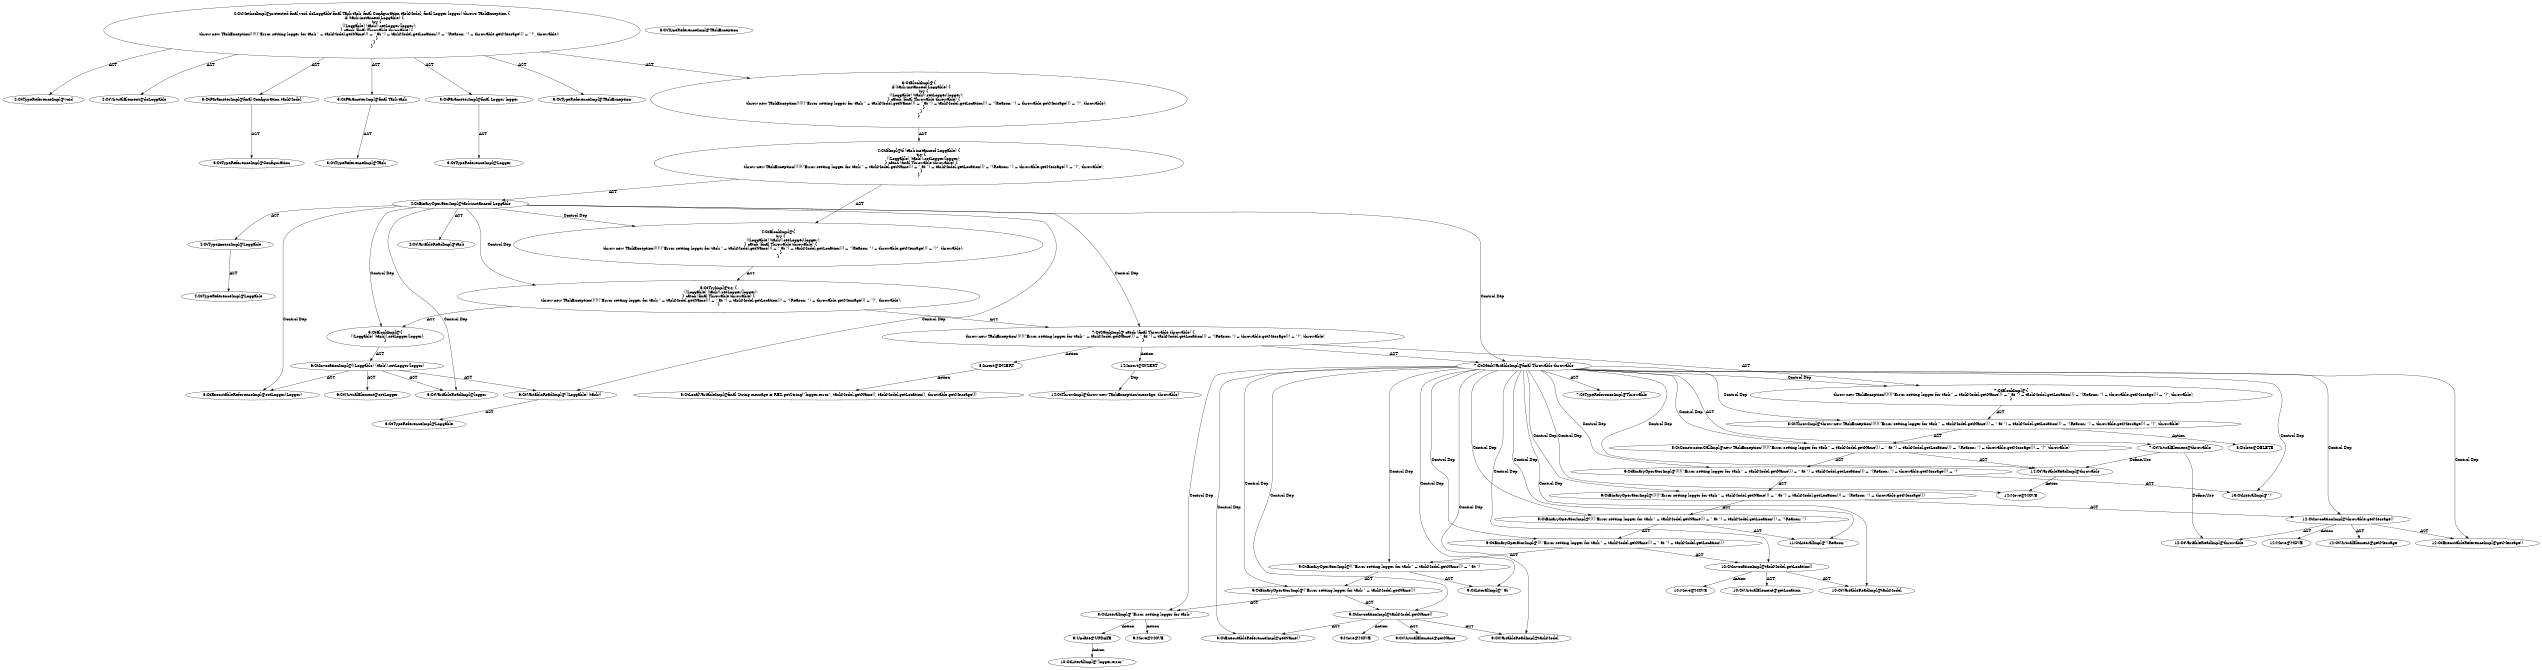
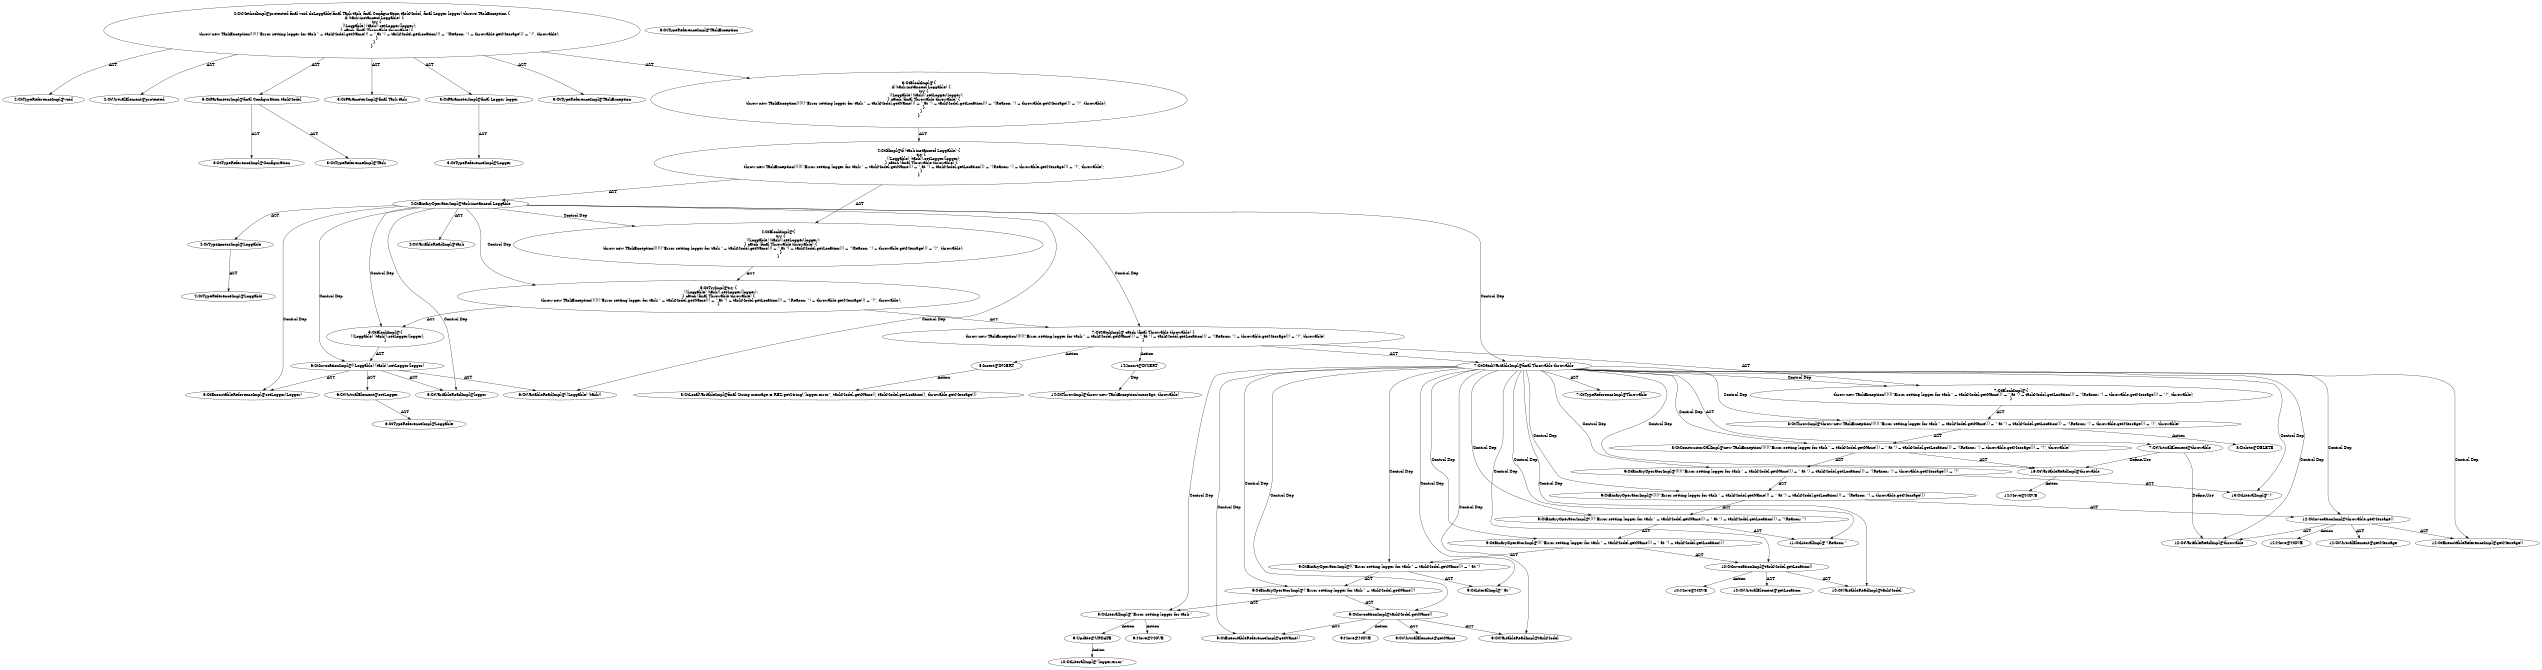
(134, 100) -> (134, 100)
(364, 130) -> (303, 131)
none -> (319, 252)
(491, 409) -> (392, 409)
(2065, 472) -> (2065, 472)
(1725, 487) -> (2140, 375)
